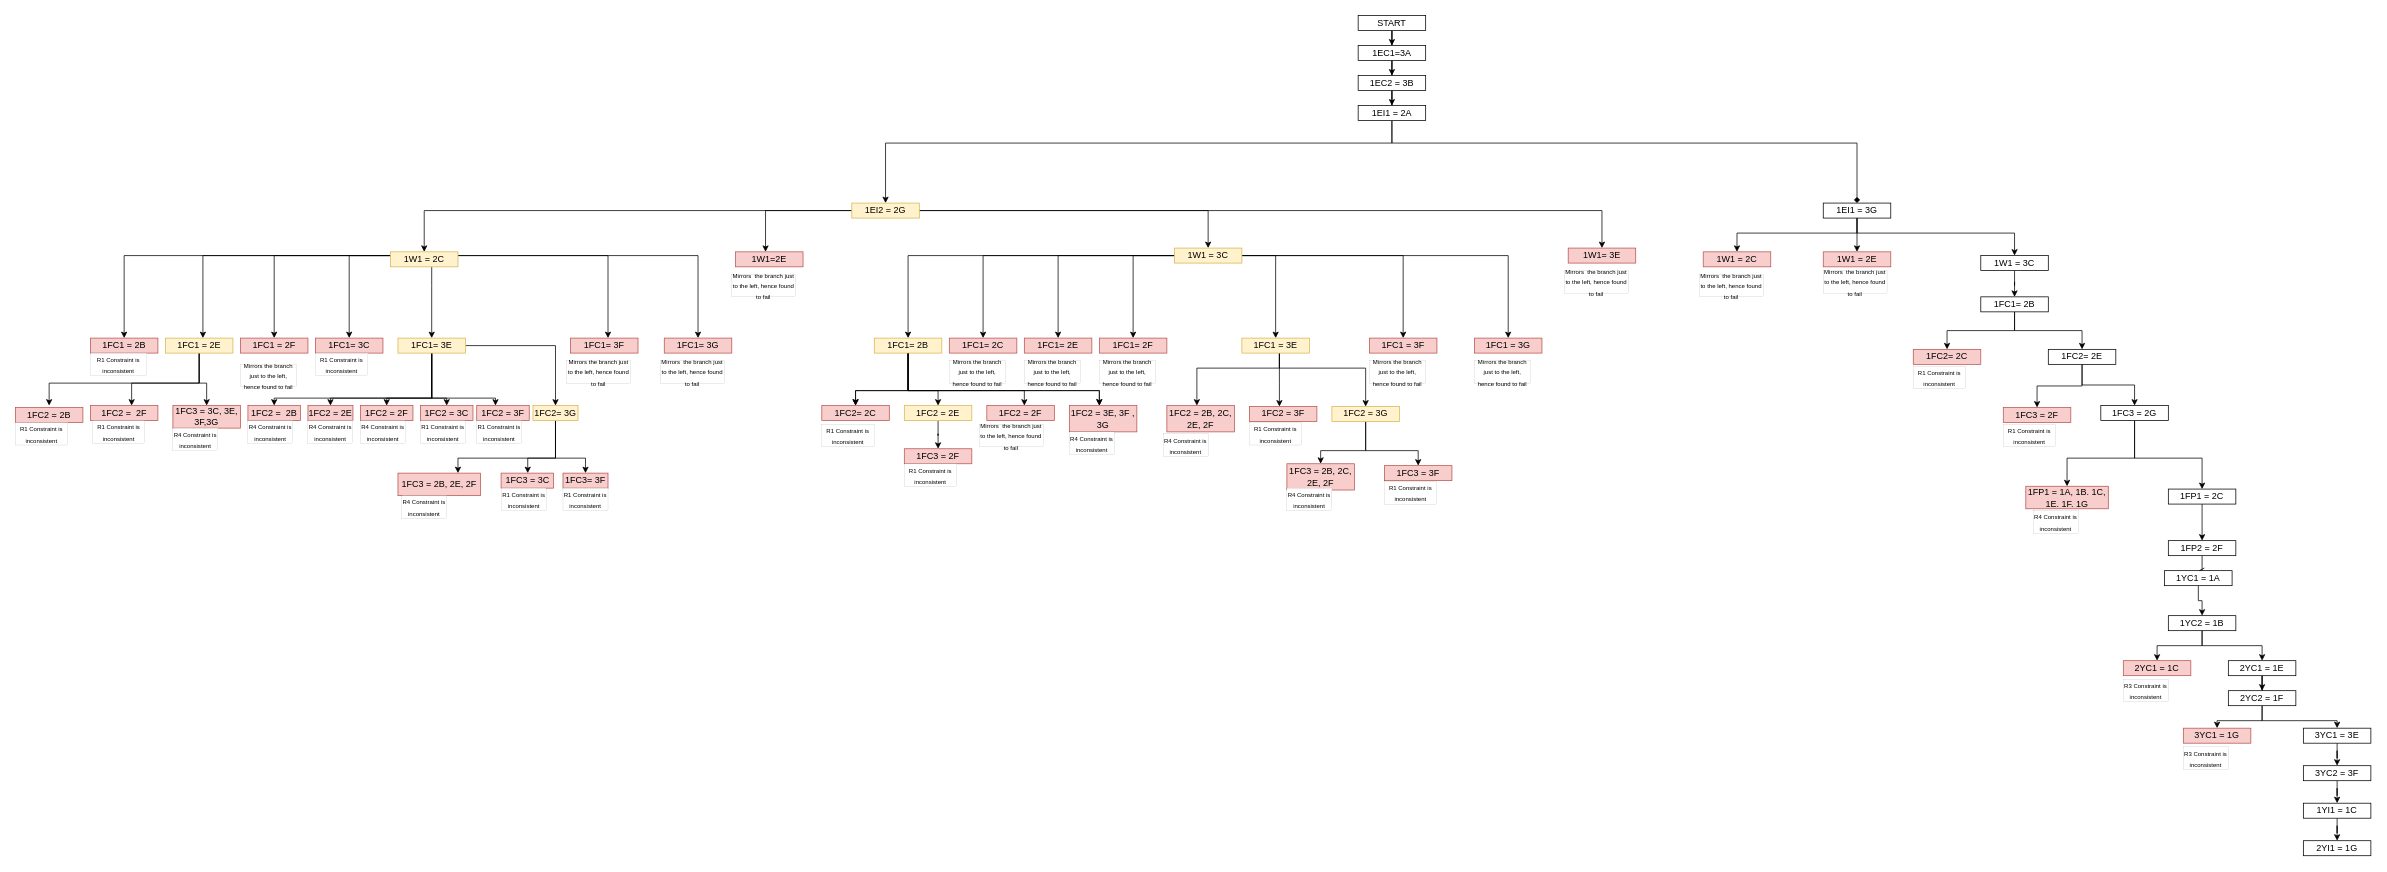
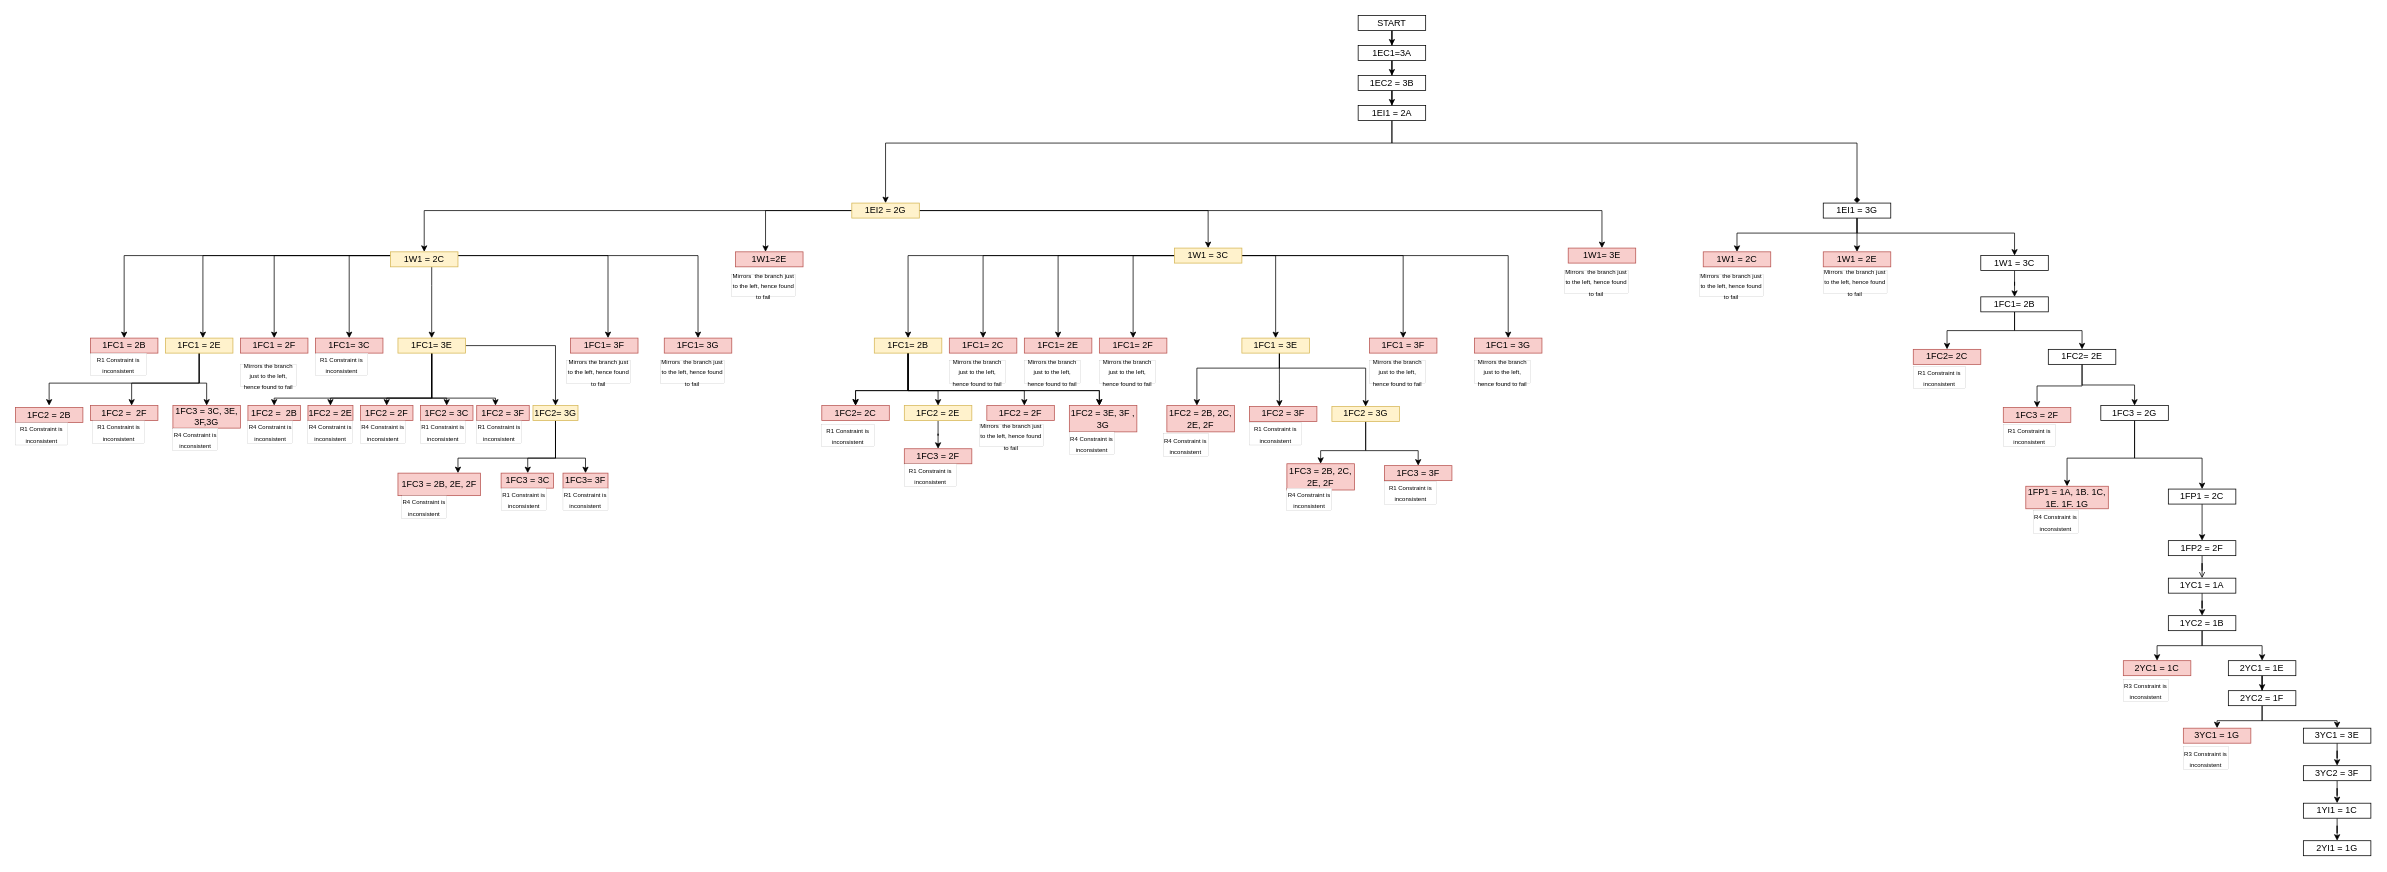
(2198, 578) -> (2202, 585)
